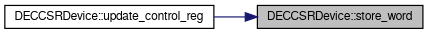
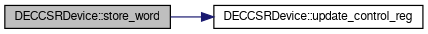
(230, 17) -> (186, 17)
